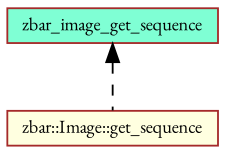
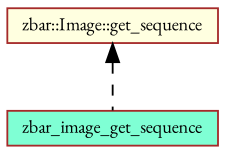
(113, 87) -> (113, 87)
